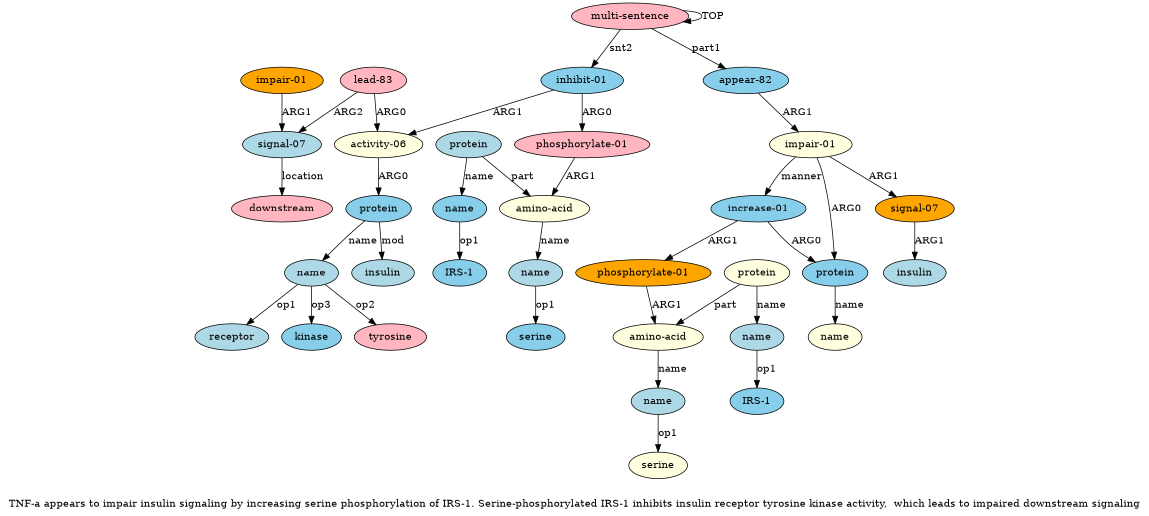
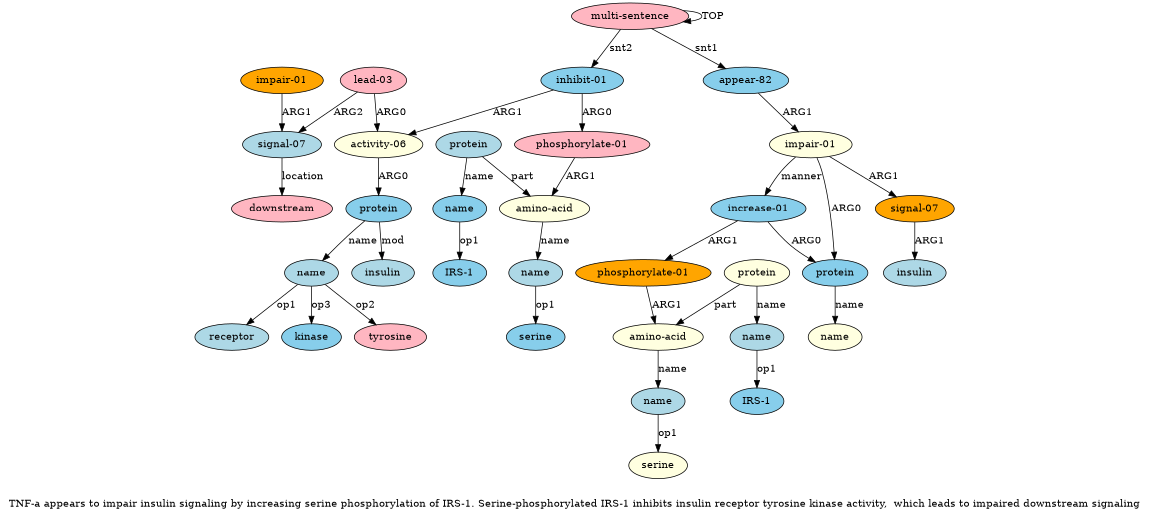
(707, 48) -> (707, 48)
(373, 80) -> (373, 80)
